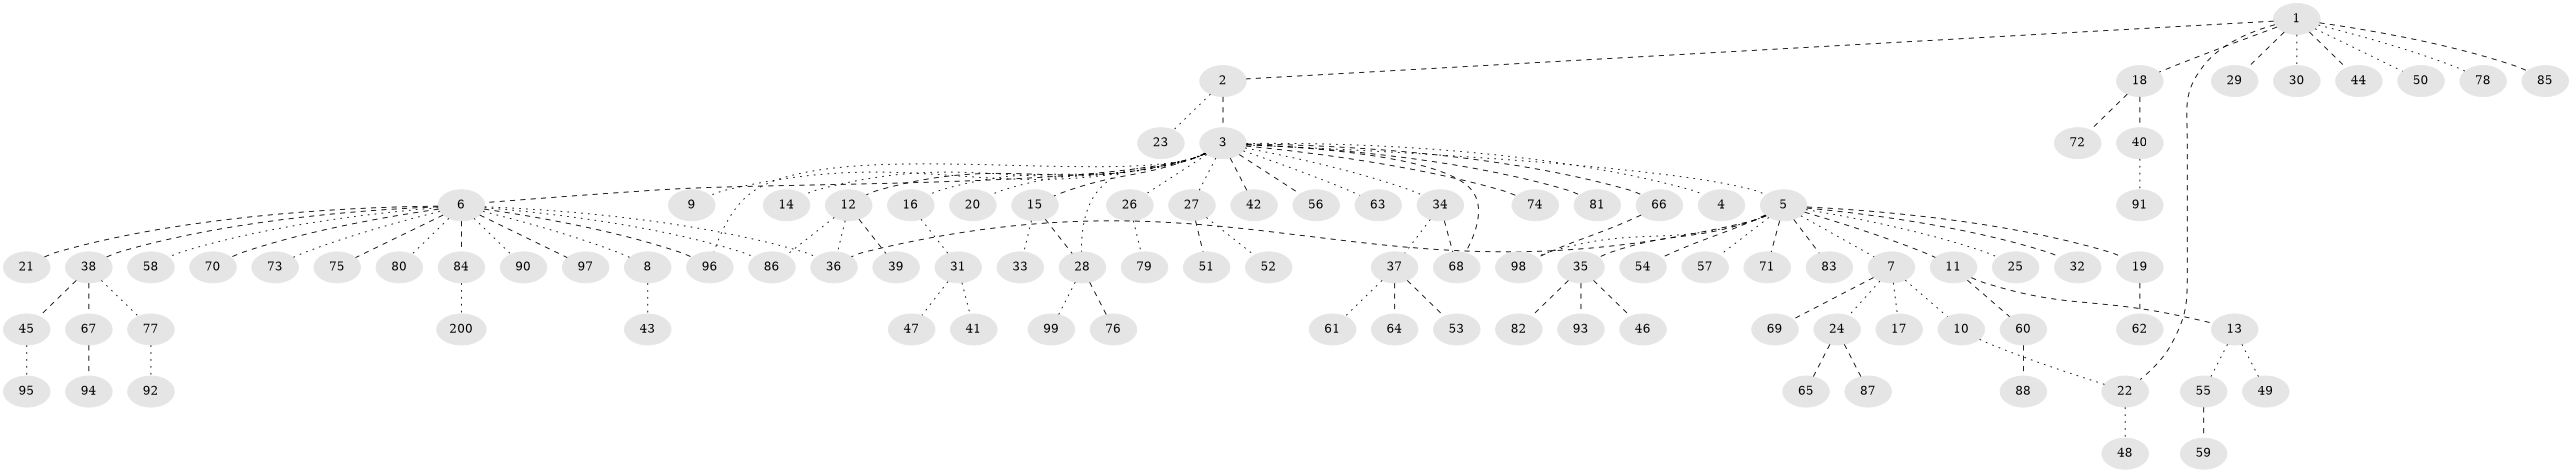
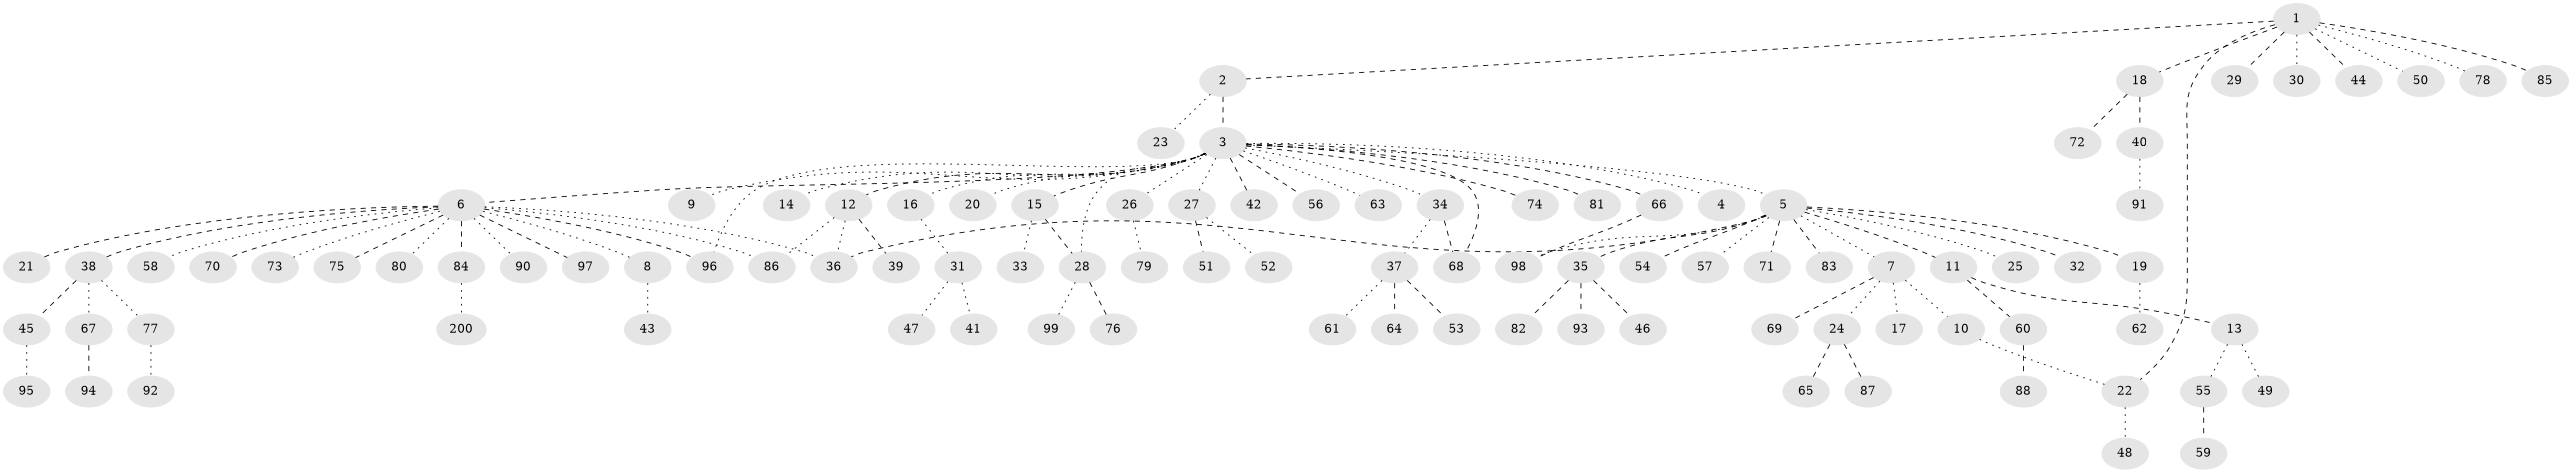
(89, 299) -> (89, 299)
(2140, 299) -> (2140, 299)
